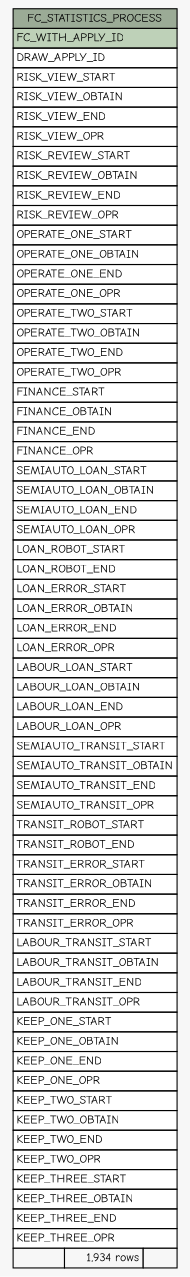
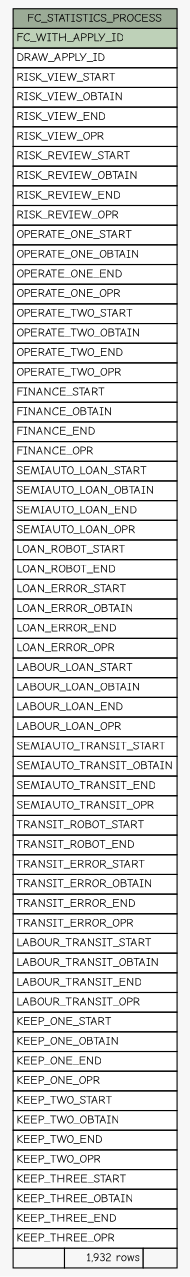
(113, 1258) -> (113, 1258)
